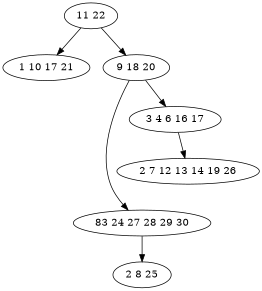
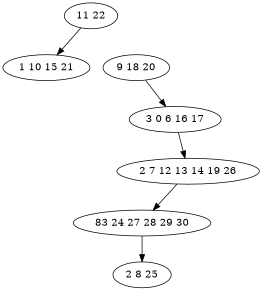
(111, 39) -> none
(46, 68) -> (46, 68)
(175, 119) -> (175, 119)
(107, 143) -> (168, 194)
